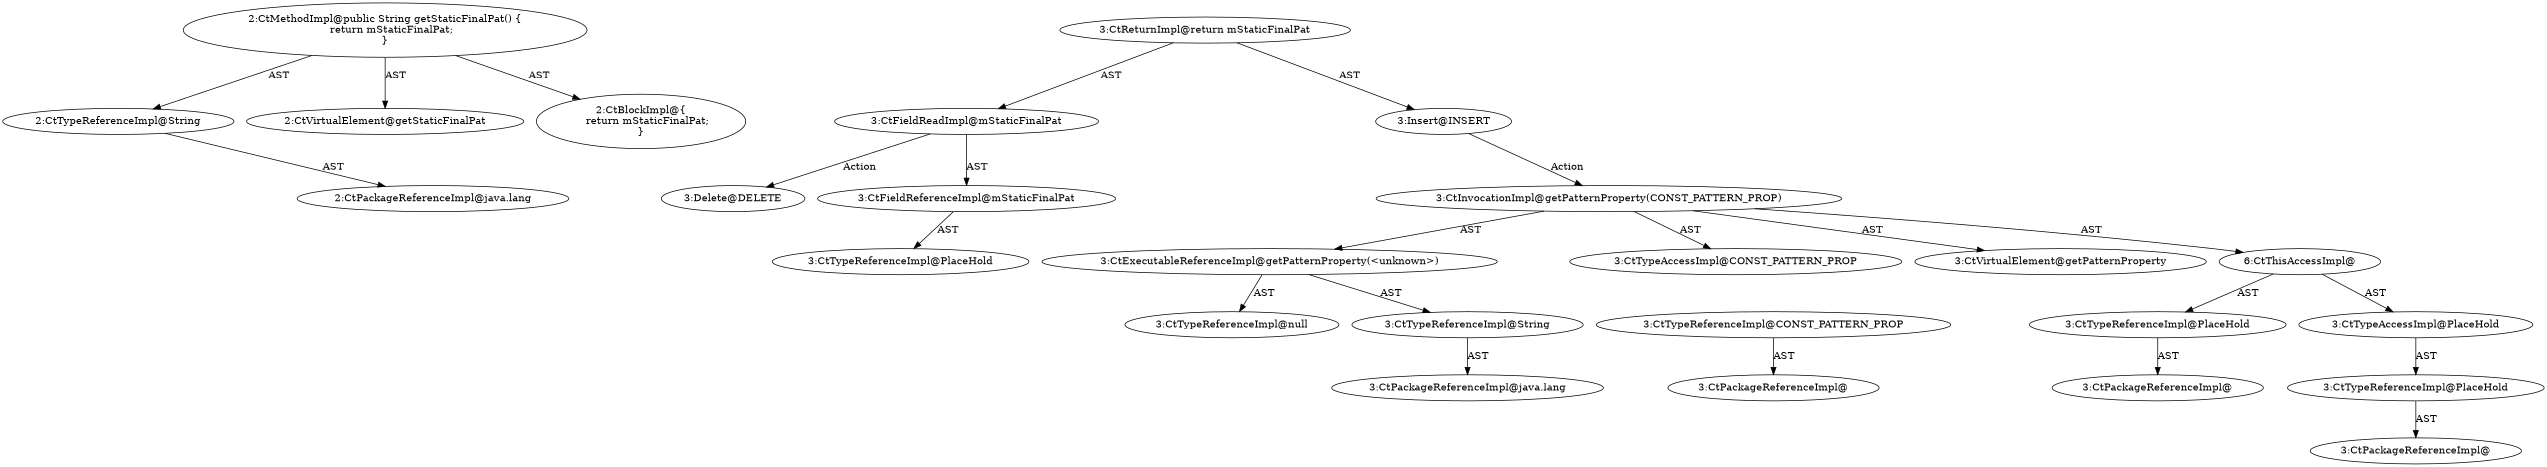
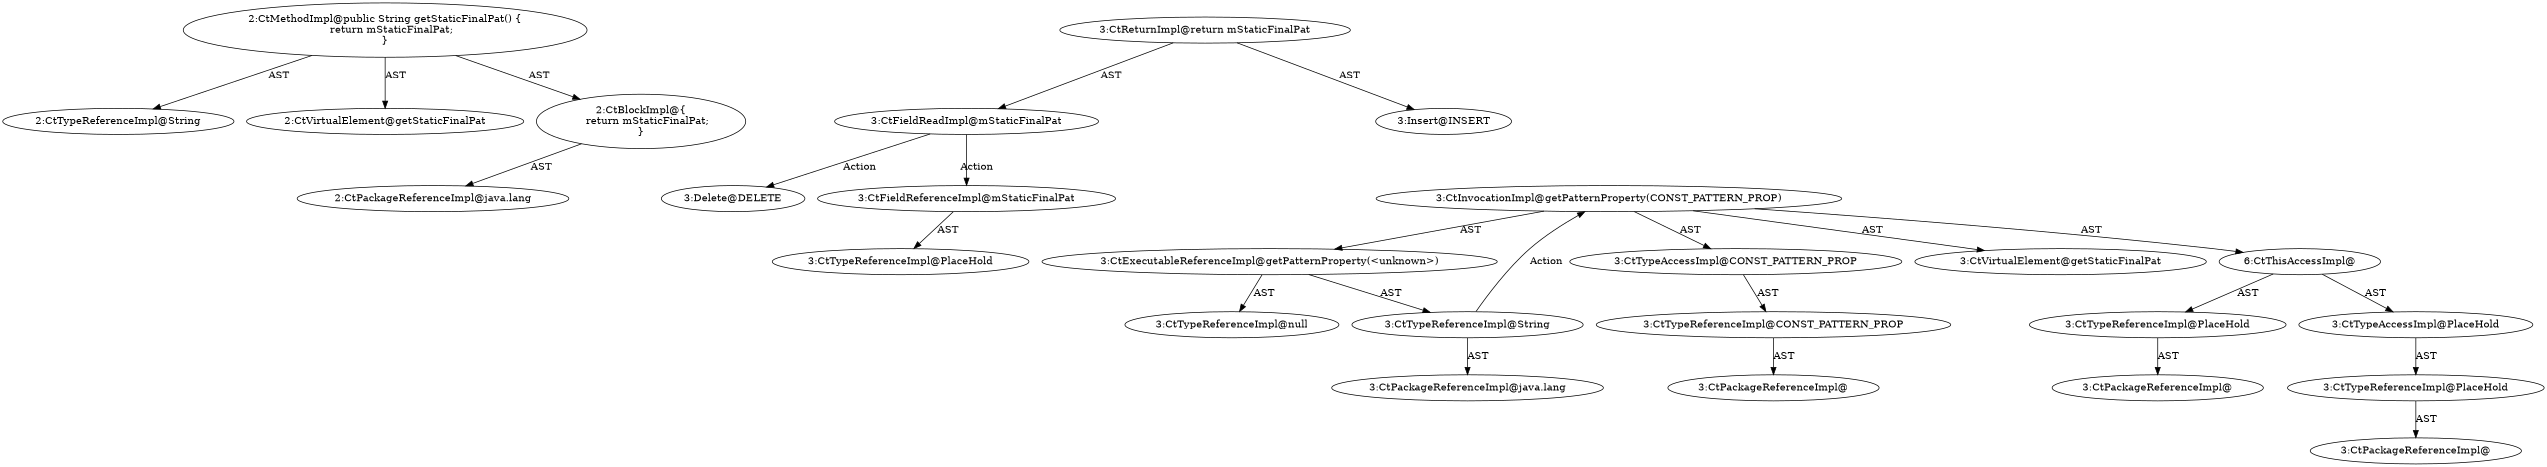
(1522, 158) -> (1521, 257)
(272, 159) -> (527, 164)
(977, 167) -> (977, 167)
(2061, 262) -> (2061, 262)
none -> (1753, 290)
